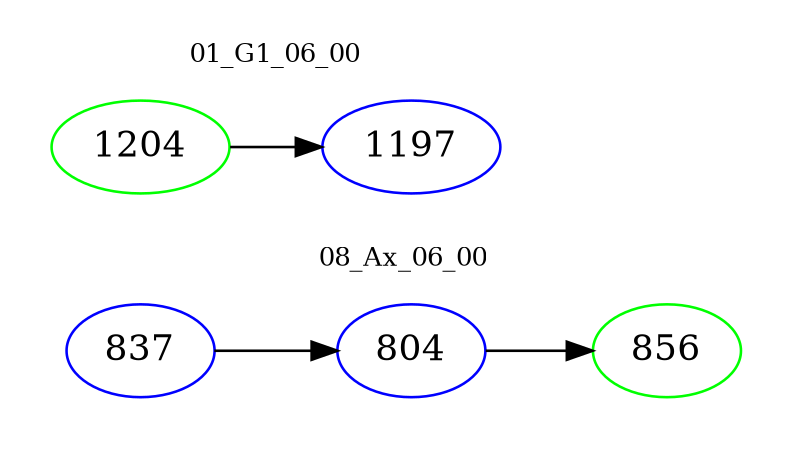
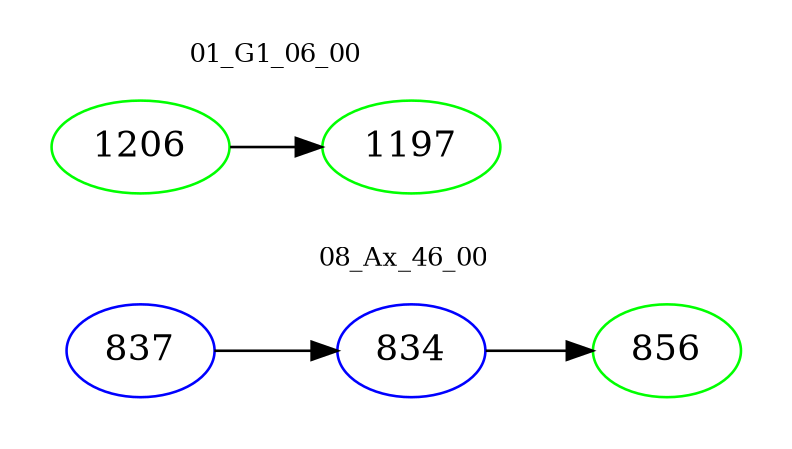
(141, 147) -> (141, 147)
(411, 147) -> (411, 147)
(404, 259) -> (404, 259)
(411, 351) -> (411, 351)
